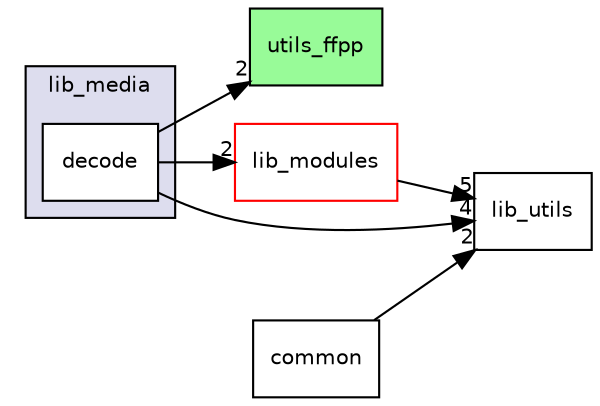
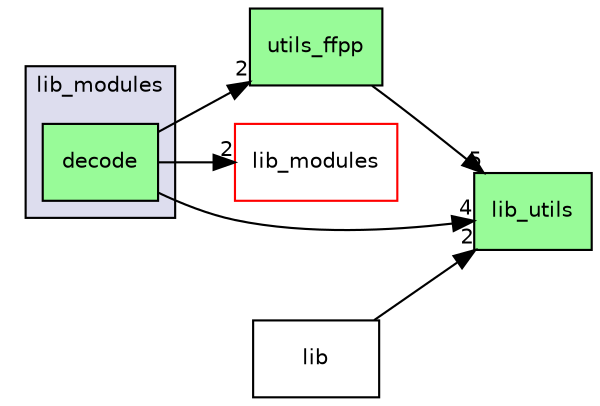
(100, 87) -> (100, 87)
(100, 162) -> (100, 162)
(425, 187) -> (420, 122)
(533, 211) -> (533, 211)
(316, 359) -> (316, 359)
